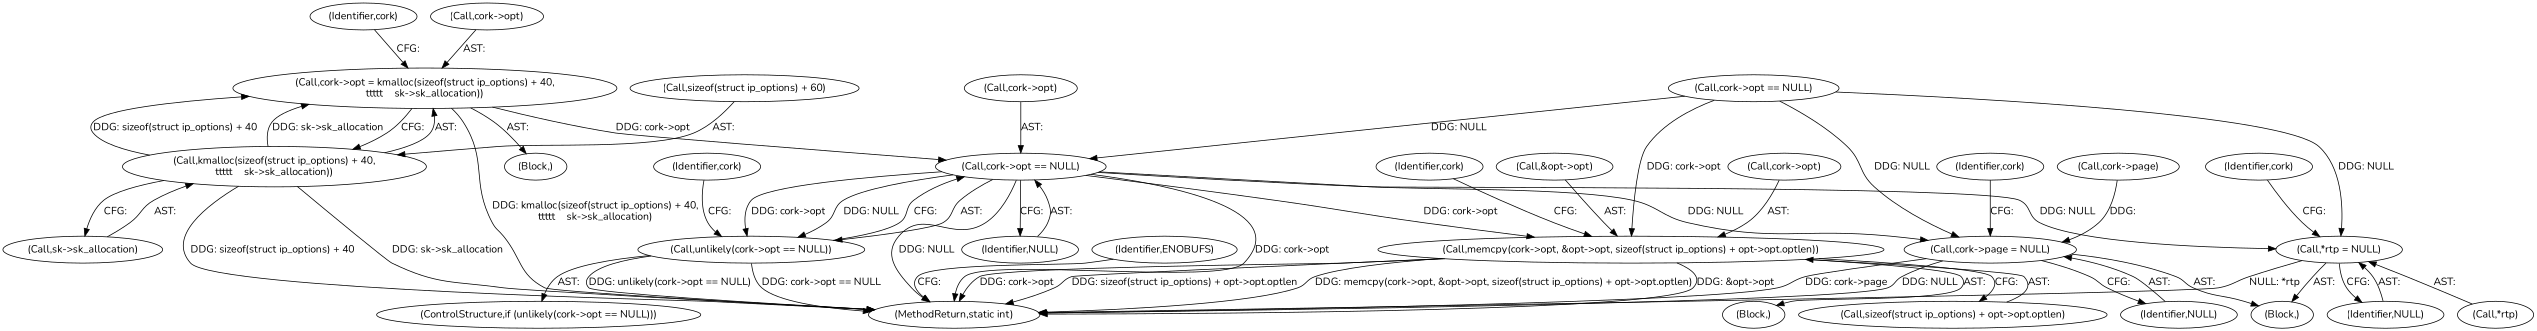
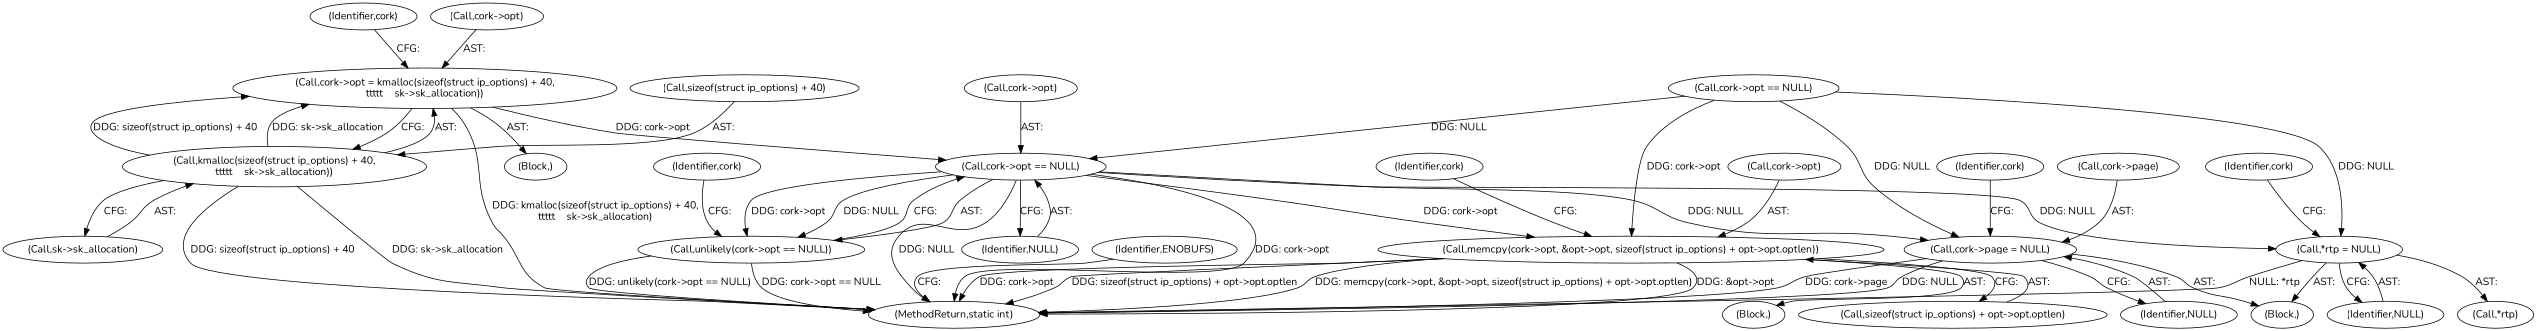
(745, 88) -> (745, 88)
(1555, 167) -> none
(2124, 211) -> (2124, 211)
(2424, 284) -> (2444, 268)
(539, 315) -> none
